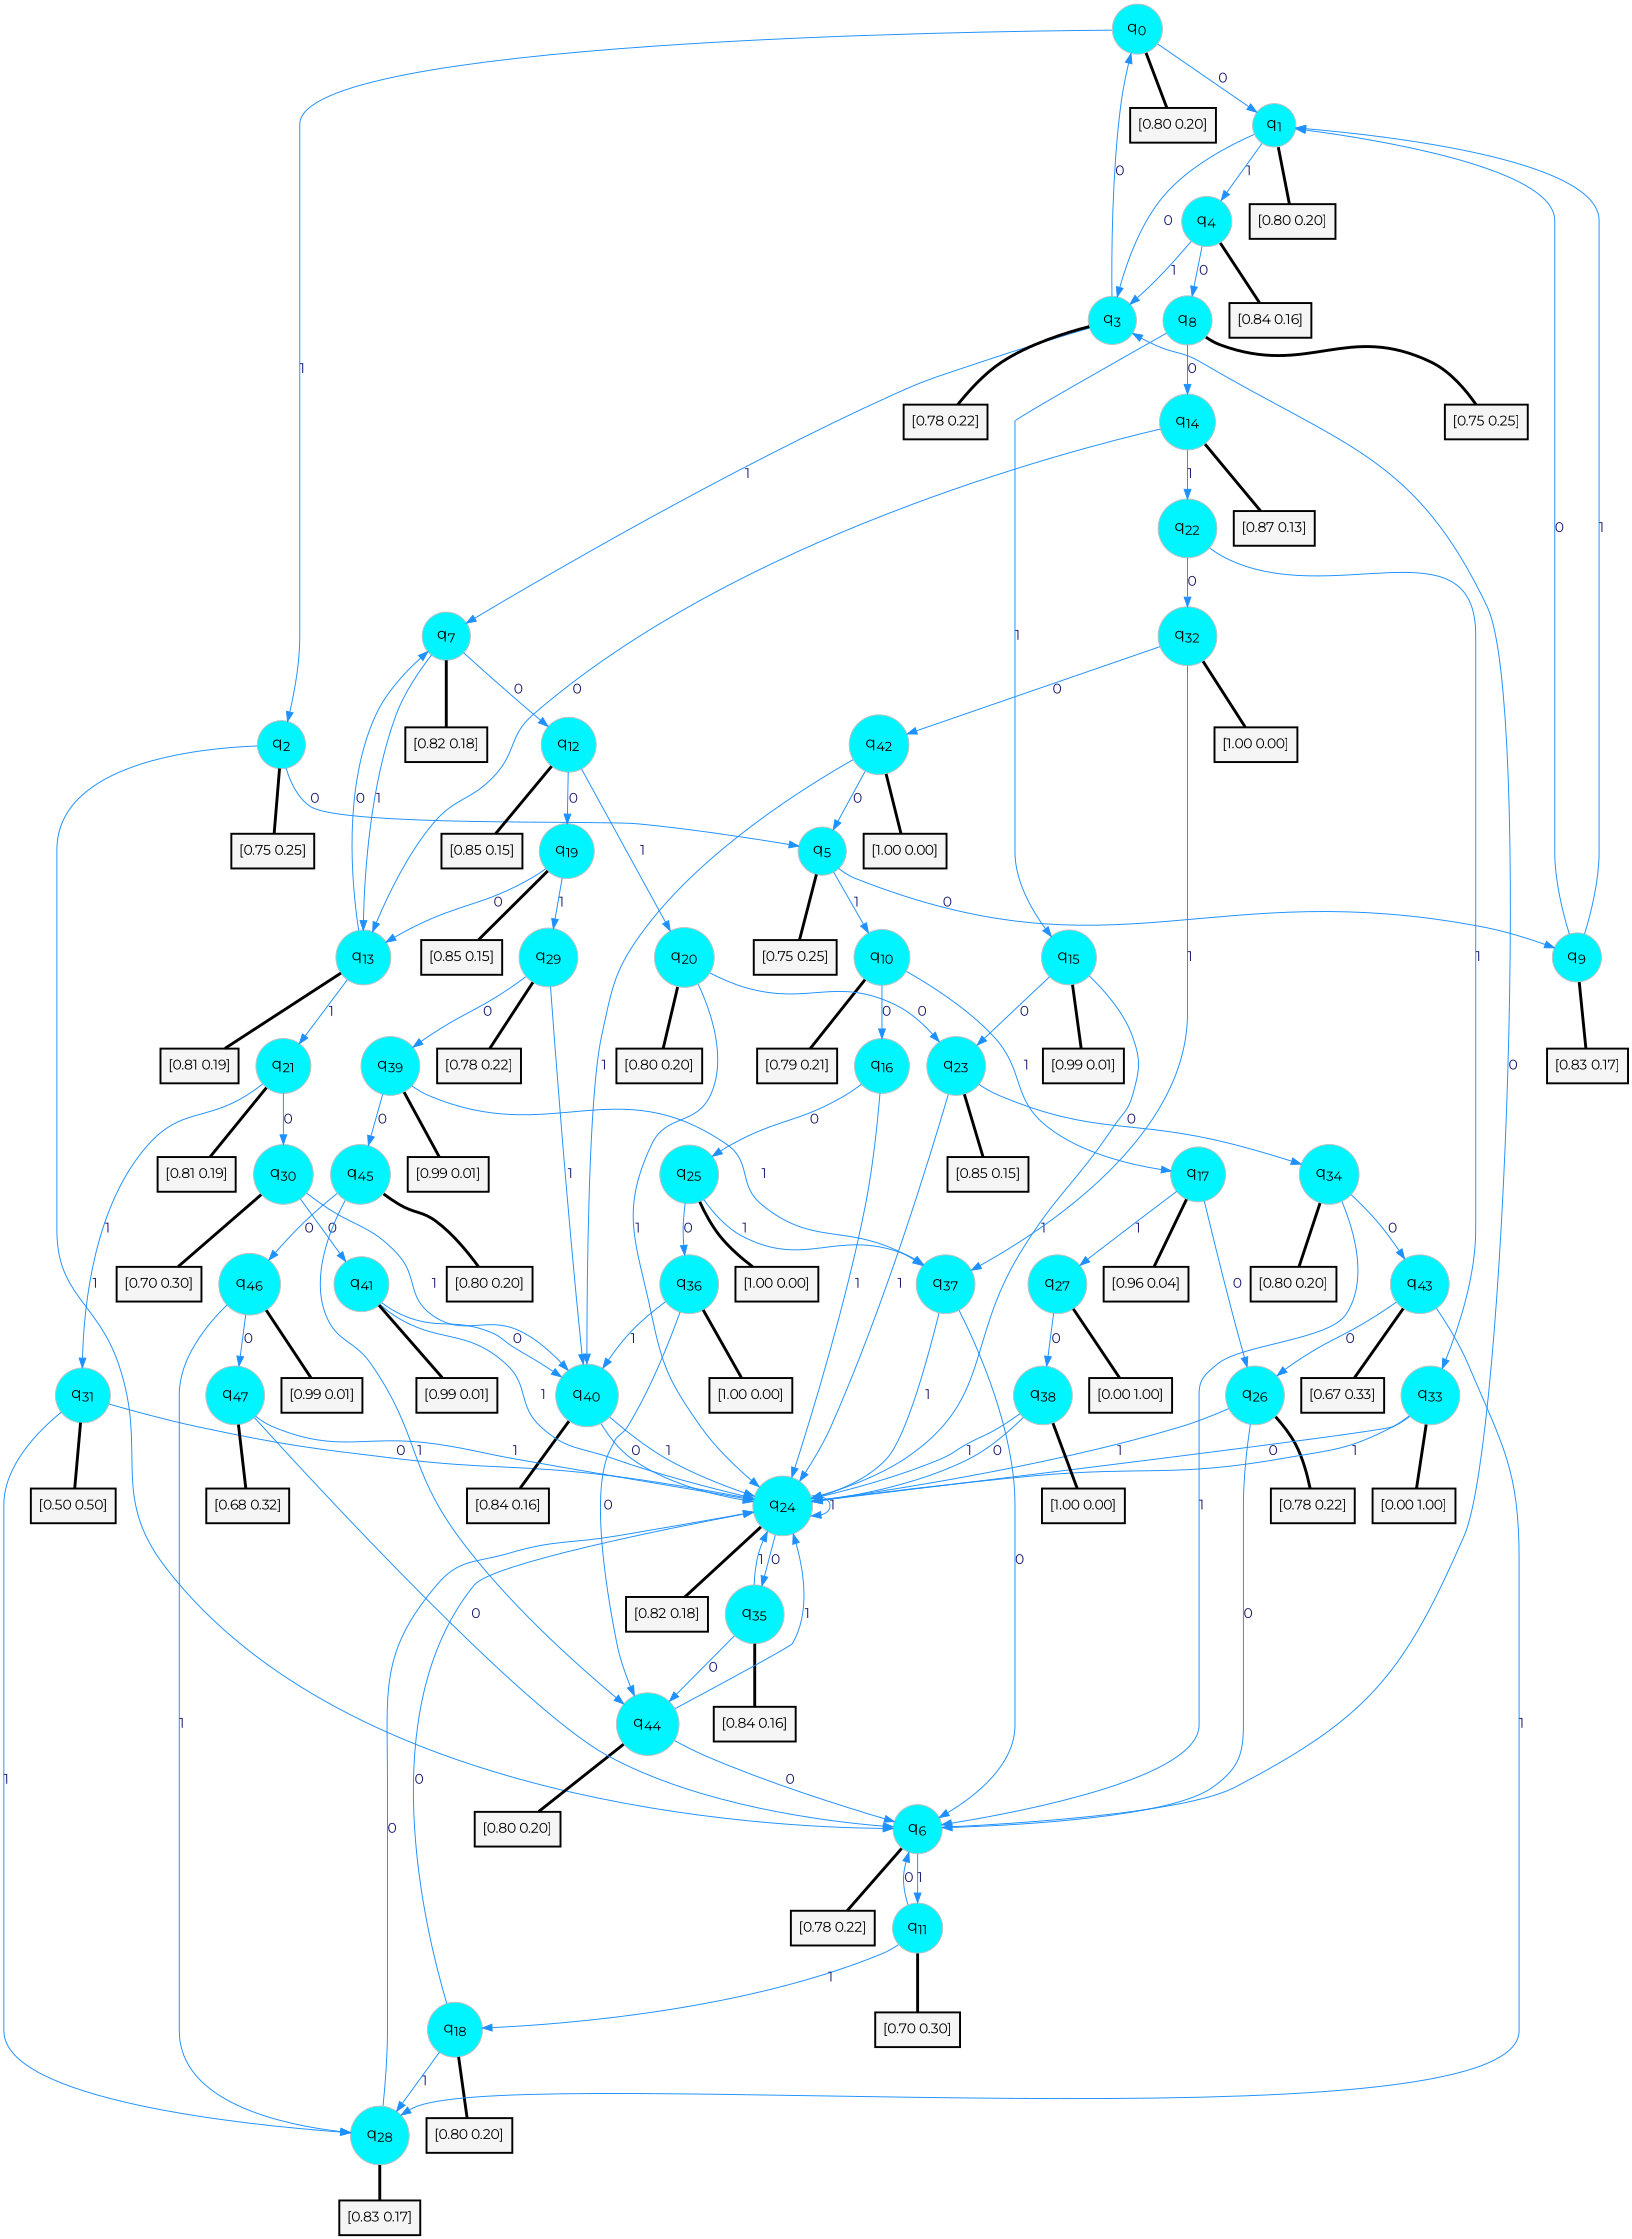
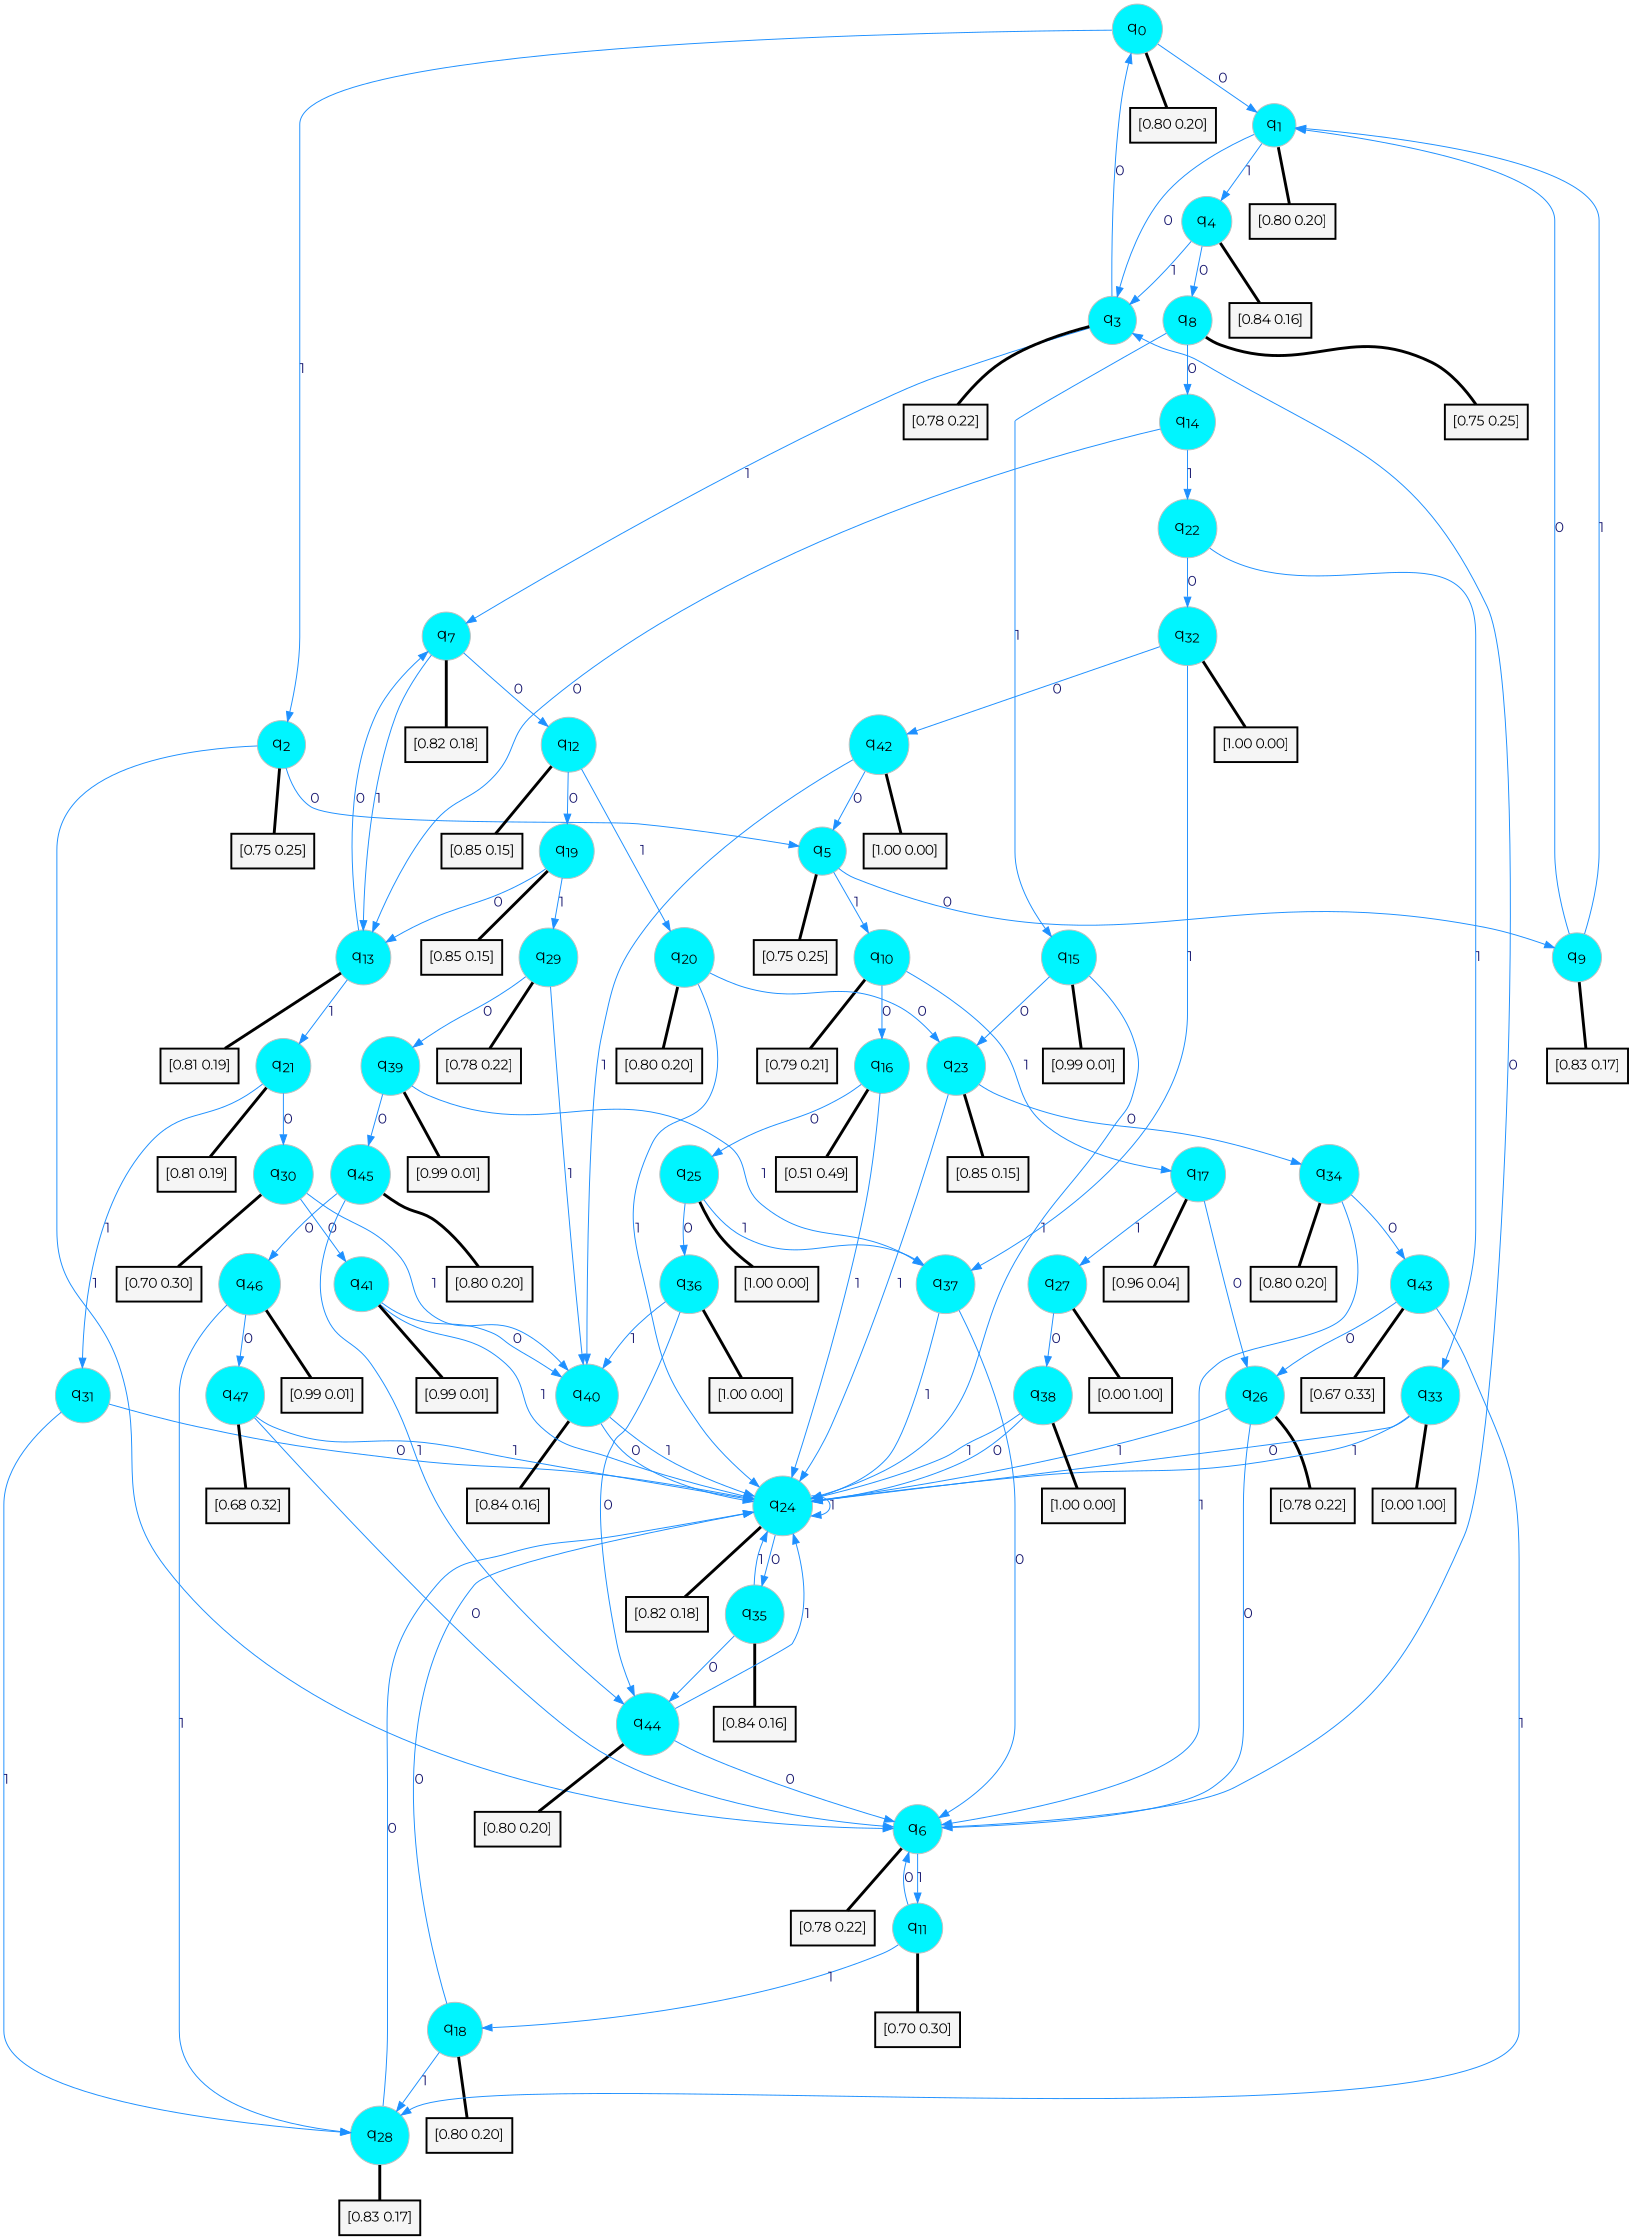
(1274, 528) -> none
none -> (816, 1174)
(73, 1506) -> none
